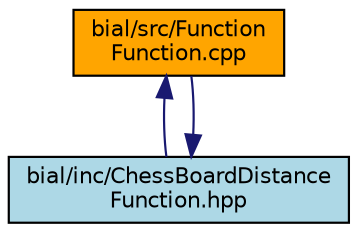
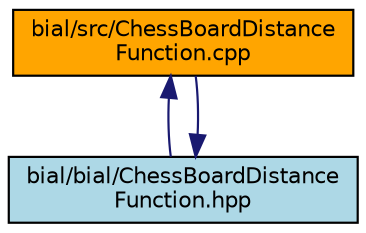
(179, 43) -> (183, 43)
(179, 190) -> (183, 190)
